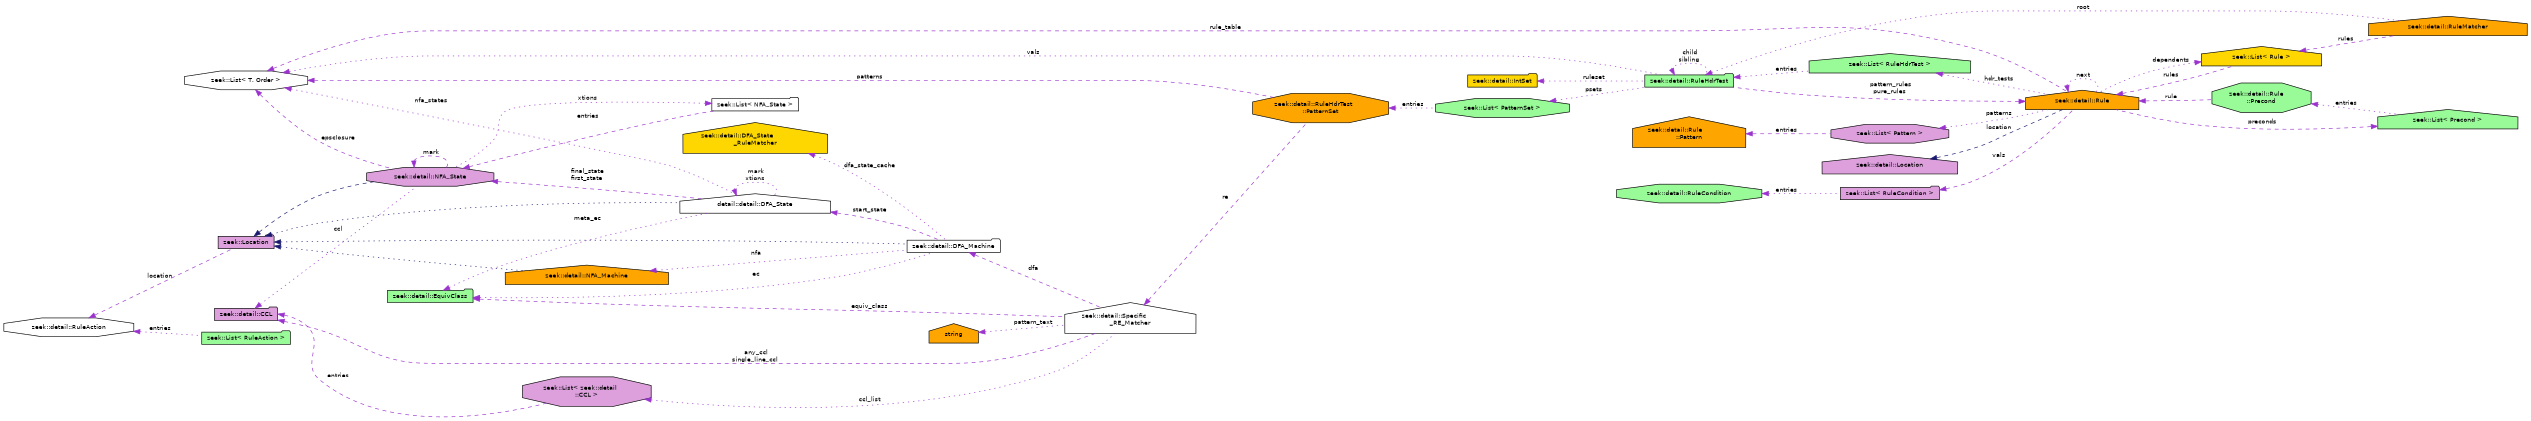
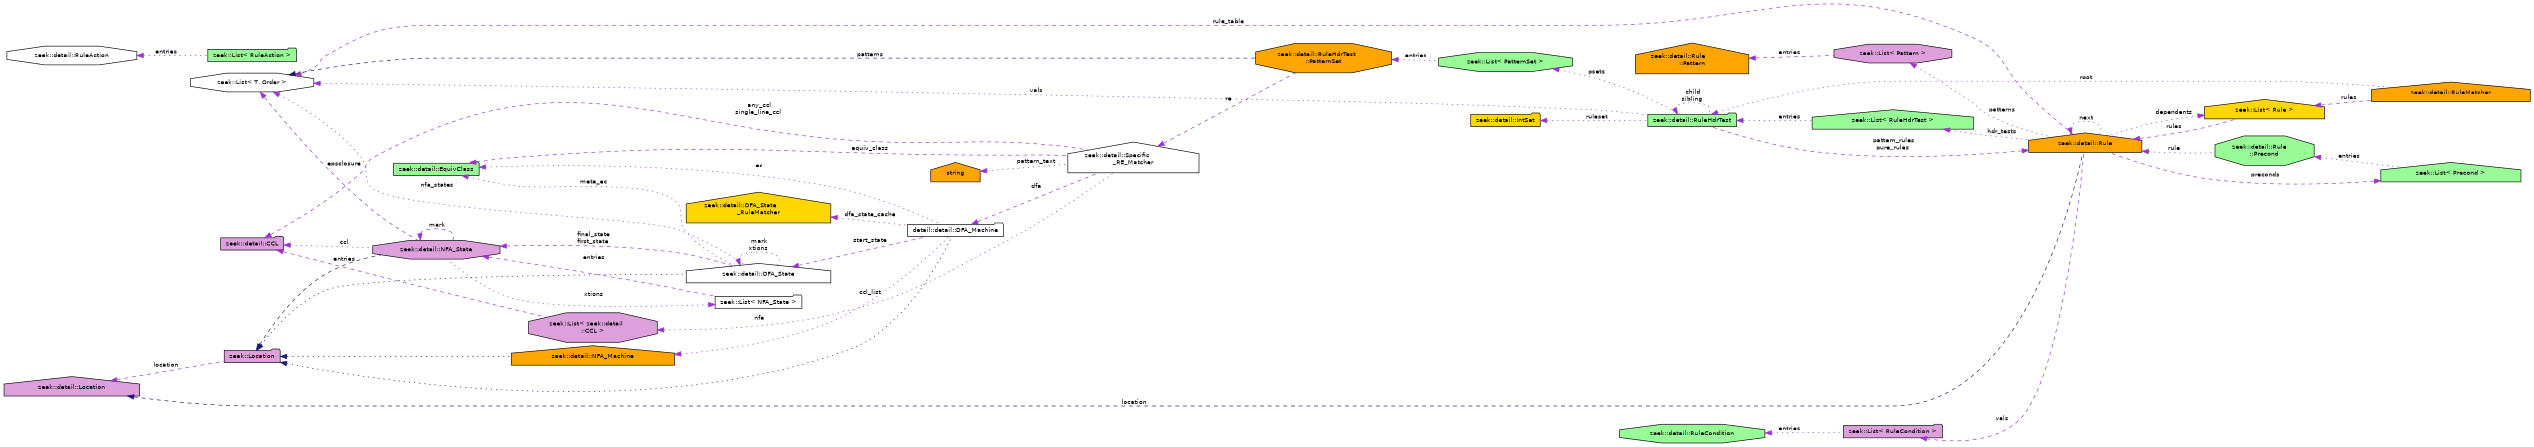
(795, 80) -> (775, 58)
(2179, 101) -> (2182, 153)
(755, 204) -> (758, 274)
(954, 246) -> (955, 230)
(164, 282) -> (170, 370)
